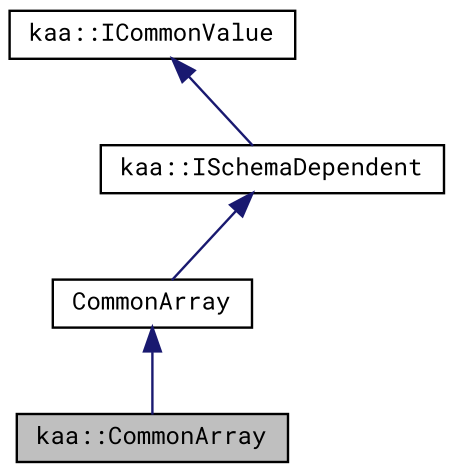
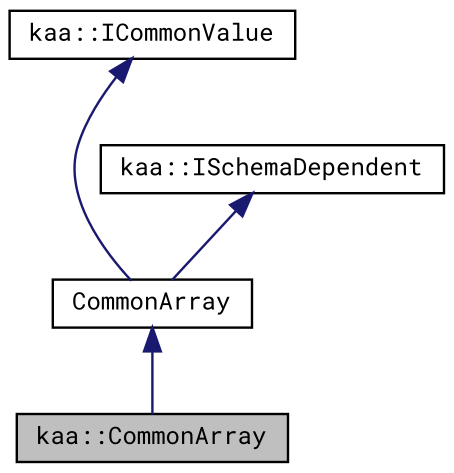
(221, 111) -> (76, 182)
